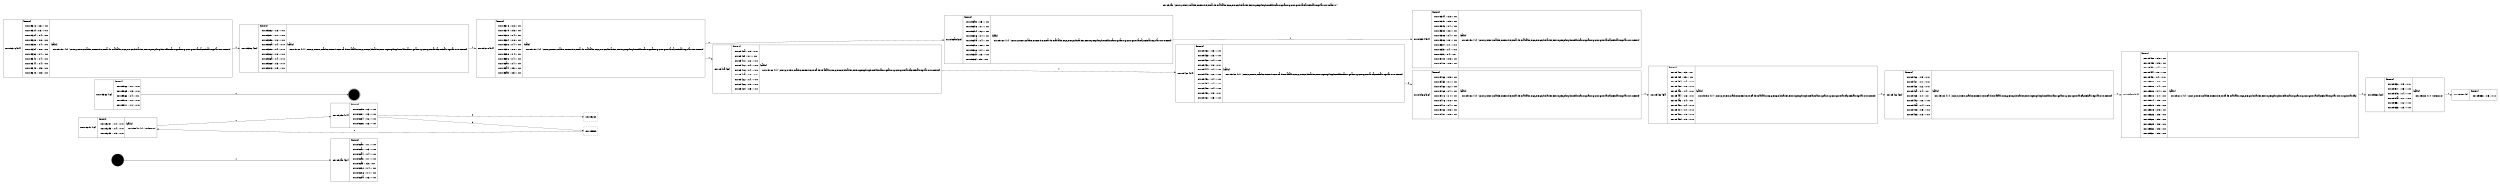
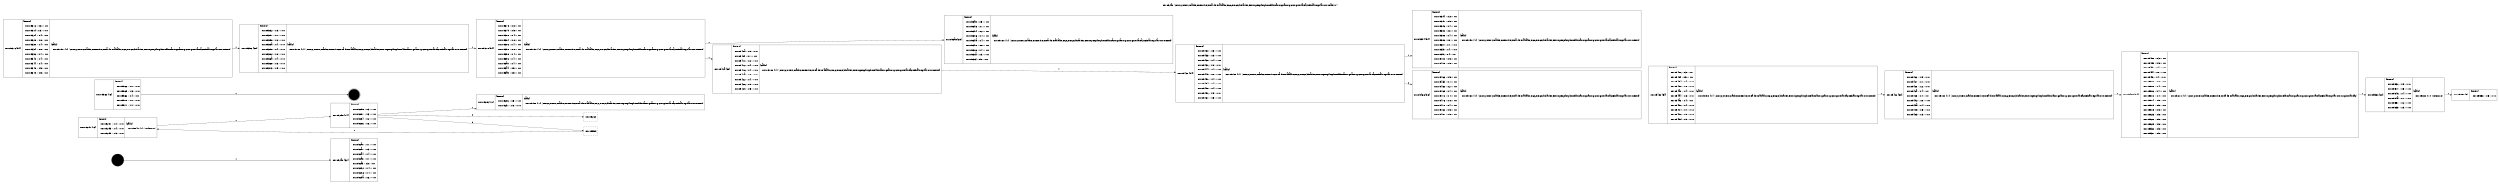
(1292, 39) -> (1408, 56)
(1644, 95) -> none
none -> (591, 102)
